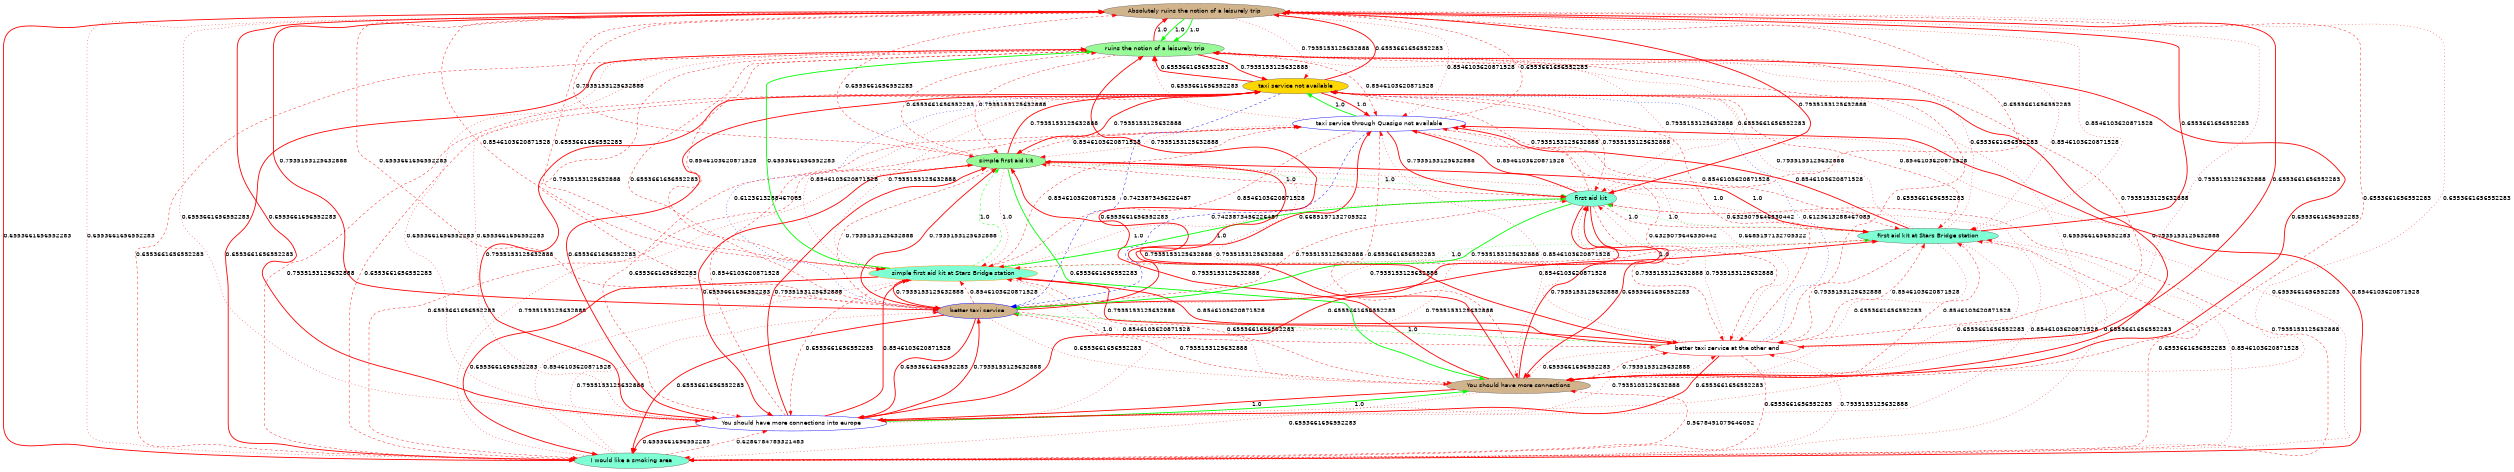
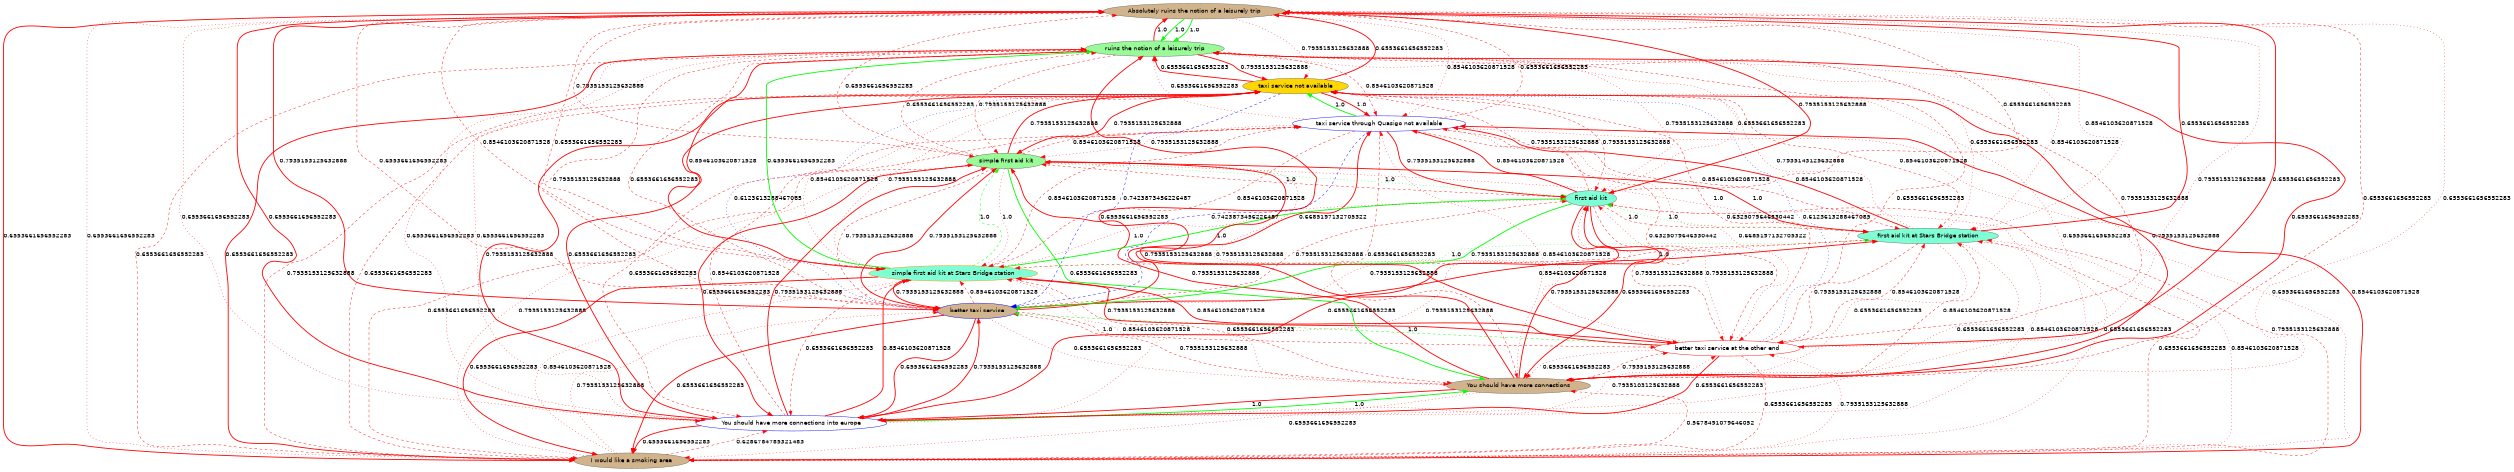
(745, 88) -> (745, 88)
(1810, 161) -> (1810, 161)
(632, 461) -> (632, 461)
